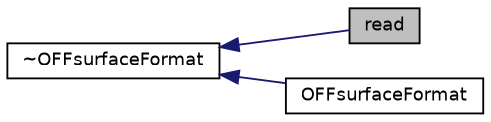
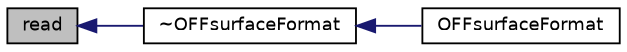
(294, 37) -> (120, 26)
